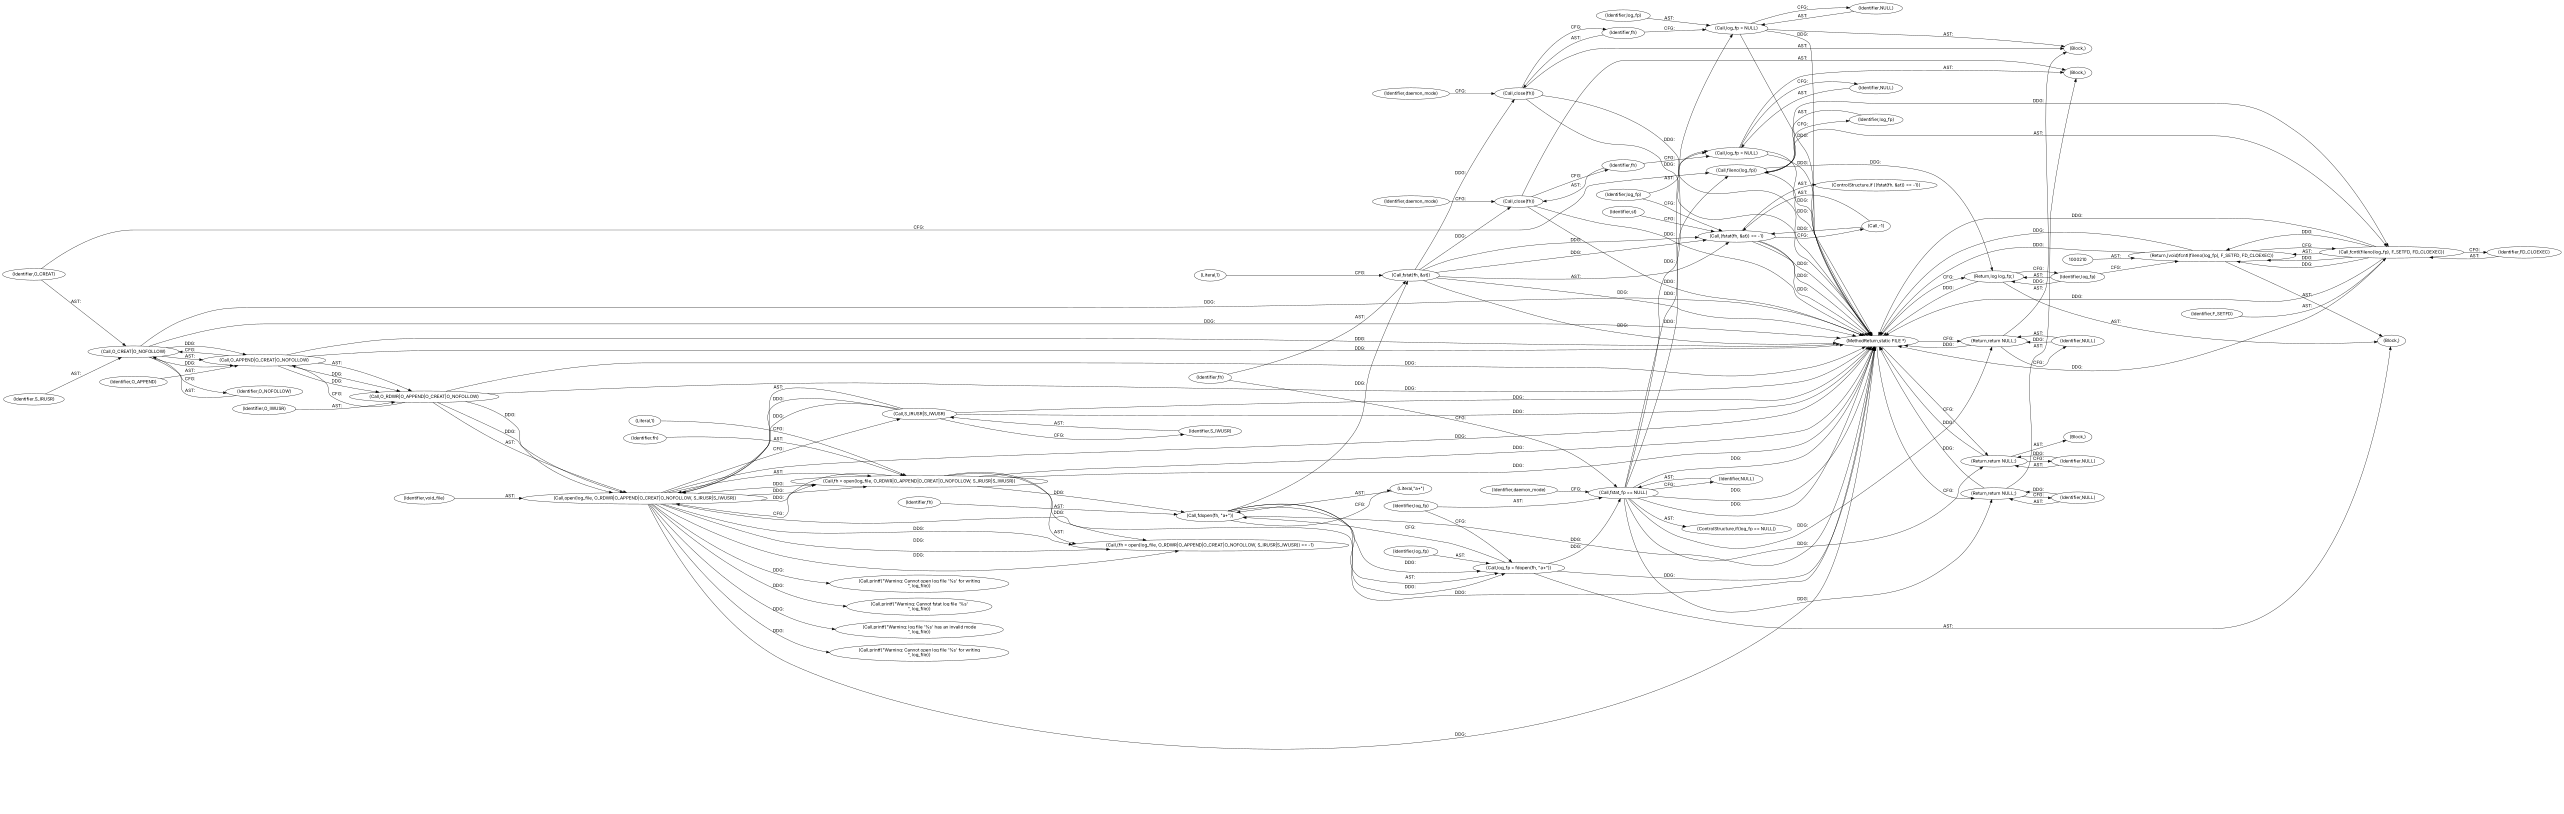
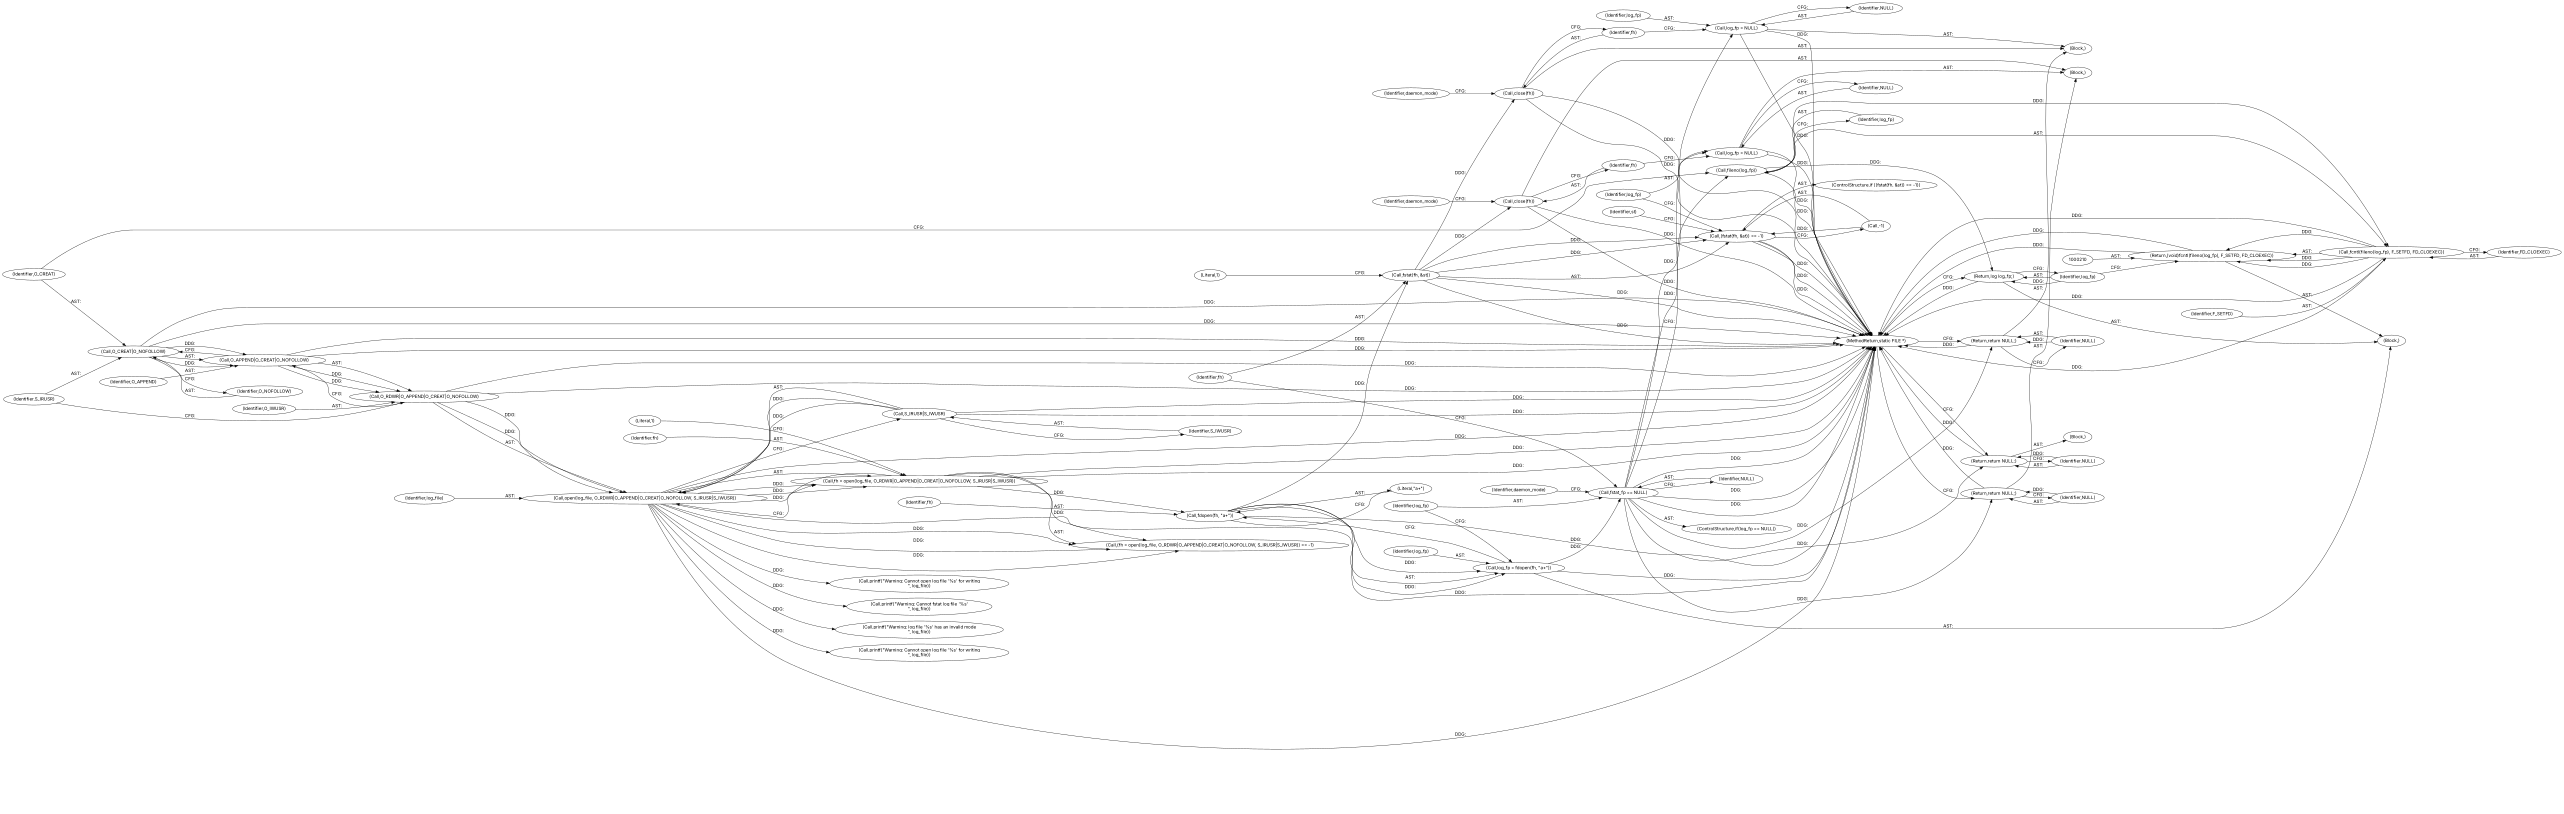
(2292, 248) -> none
(1670, 322) -> (1670, 322)
none -> (229, 420)
(424, 498) -> (424, 498)
